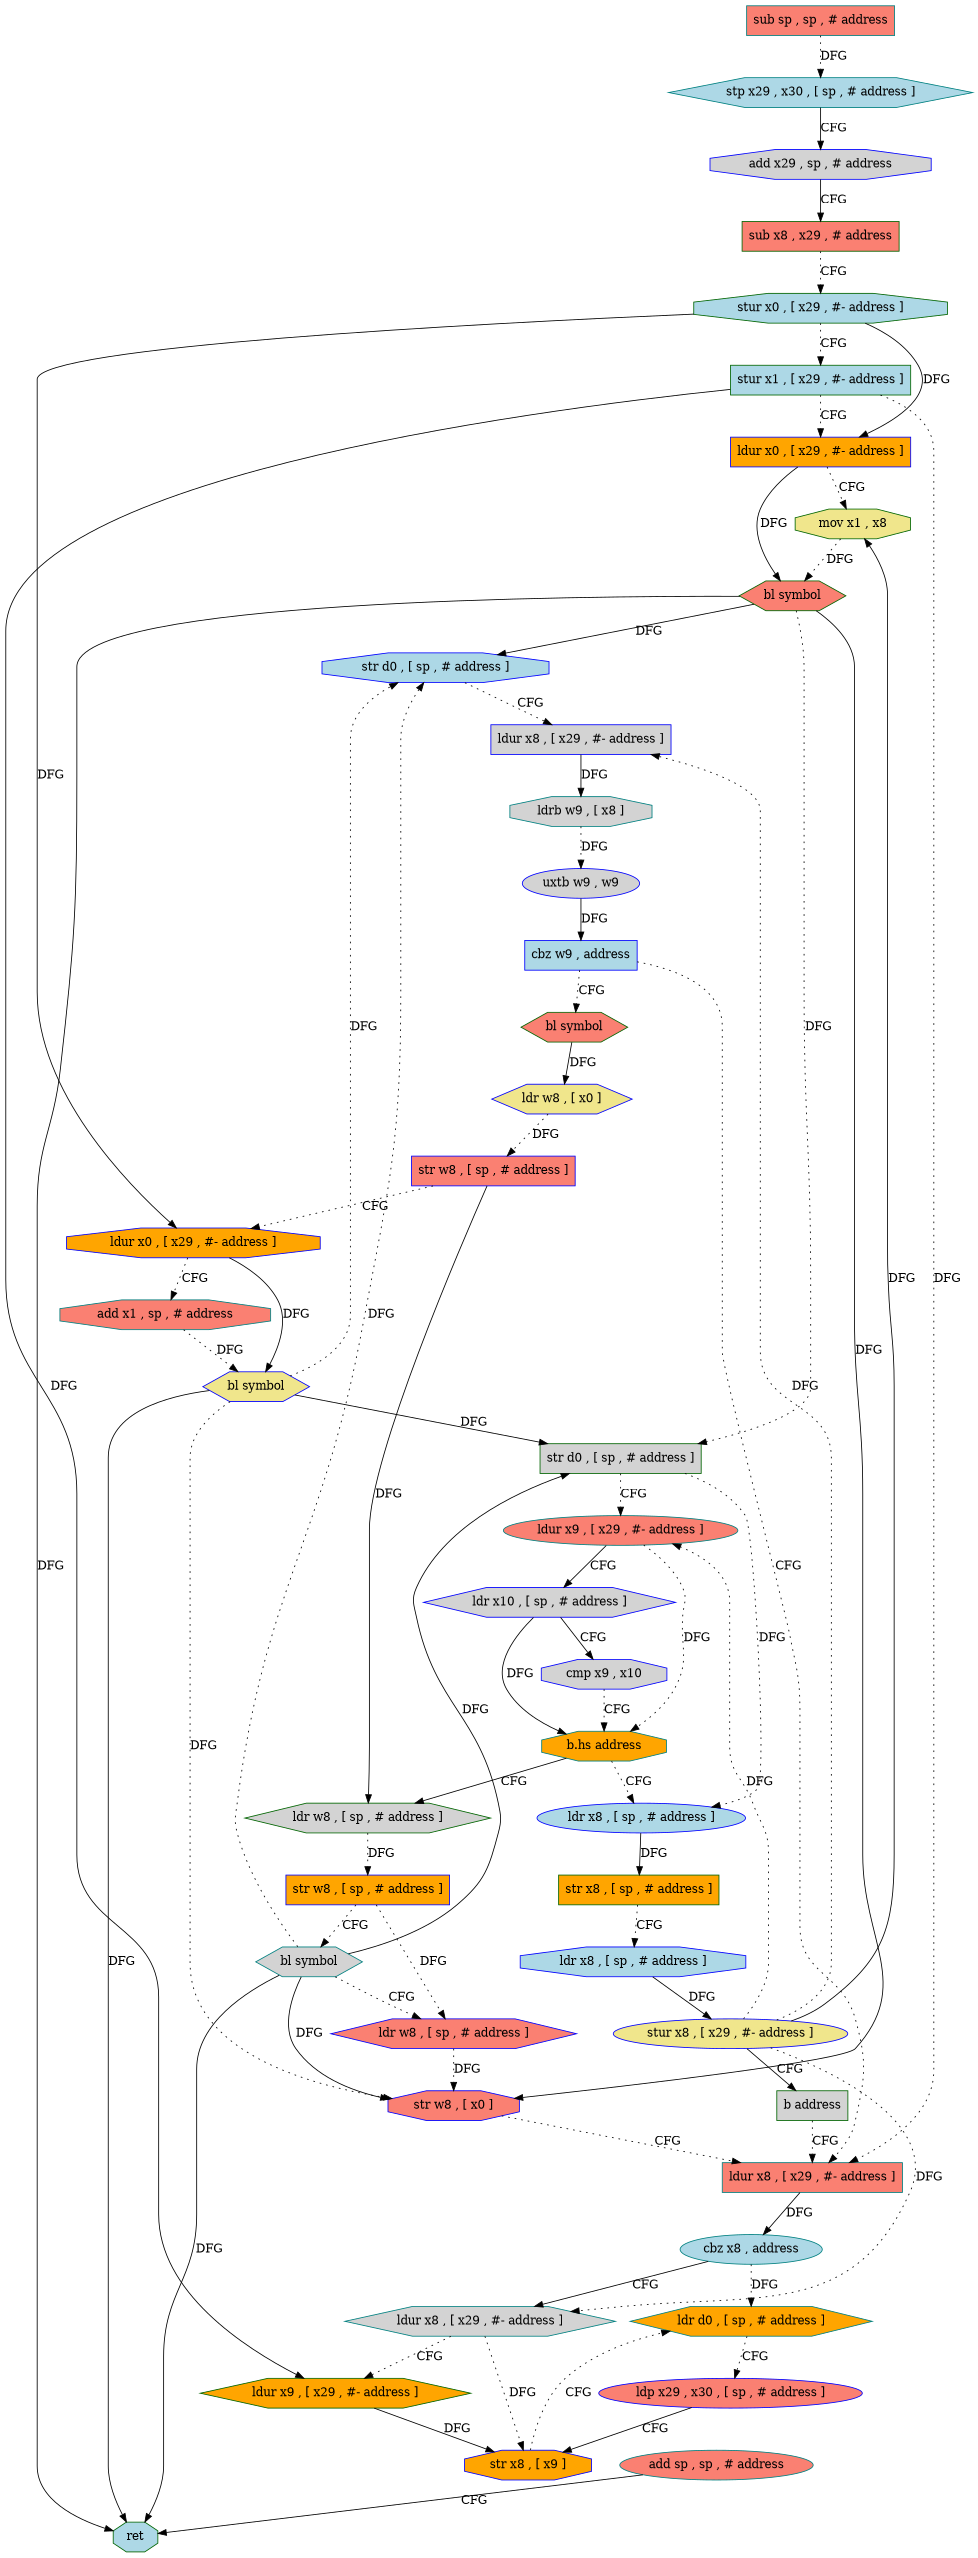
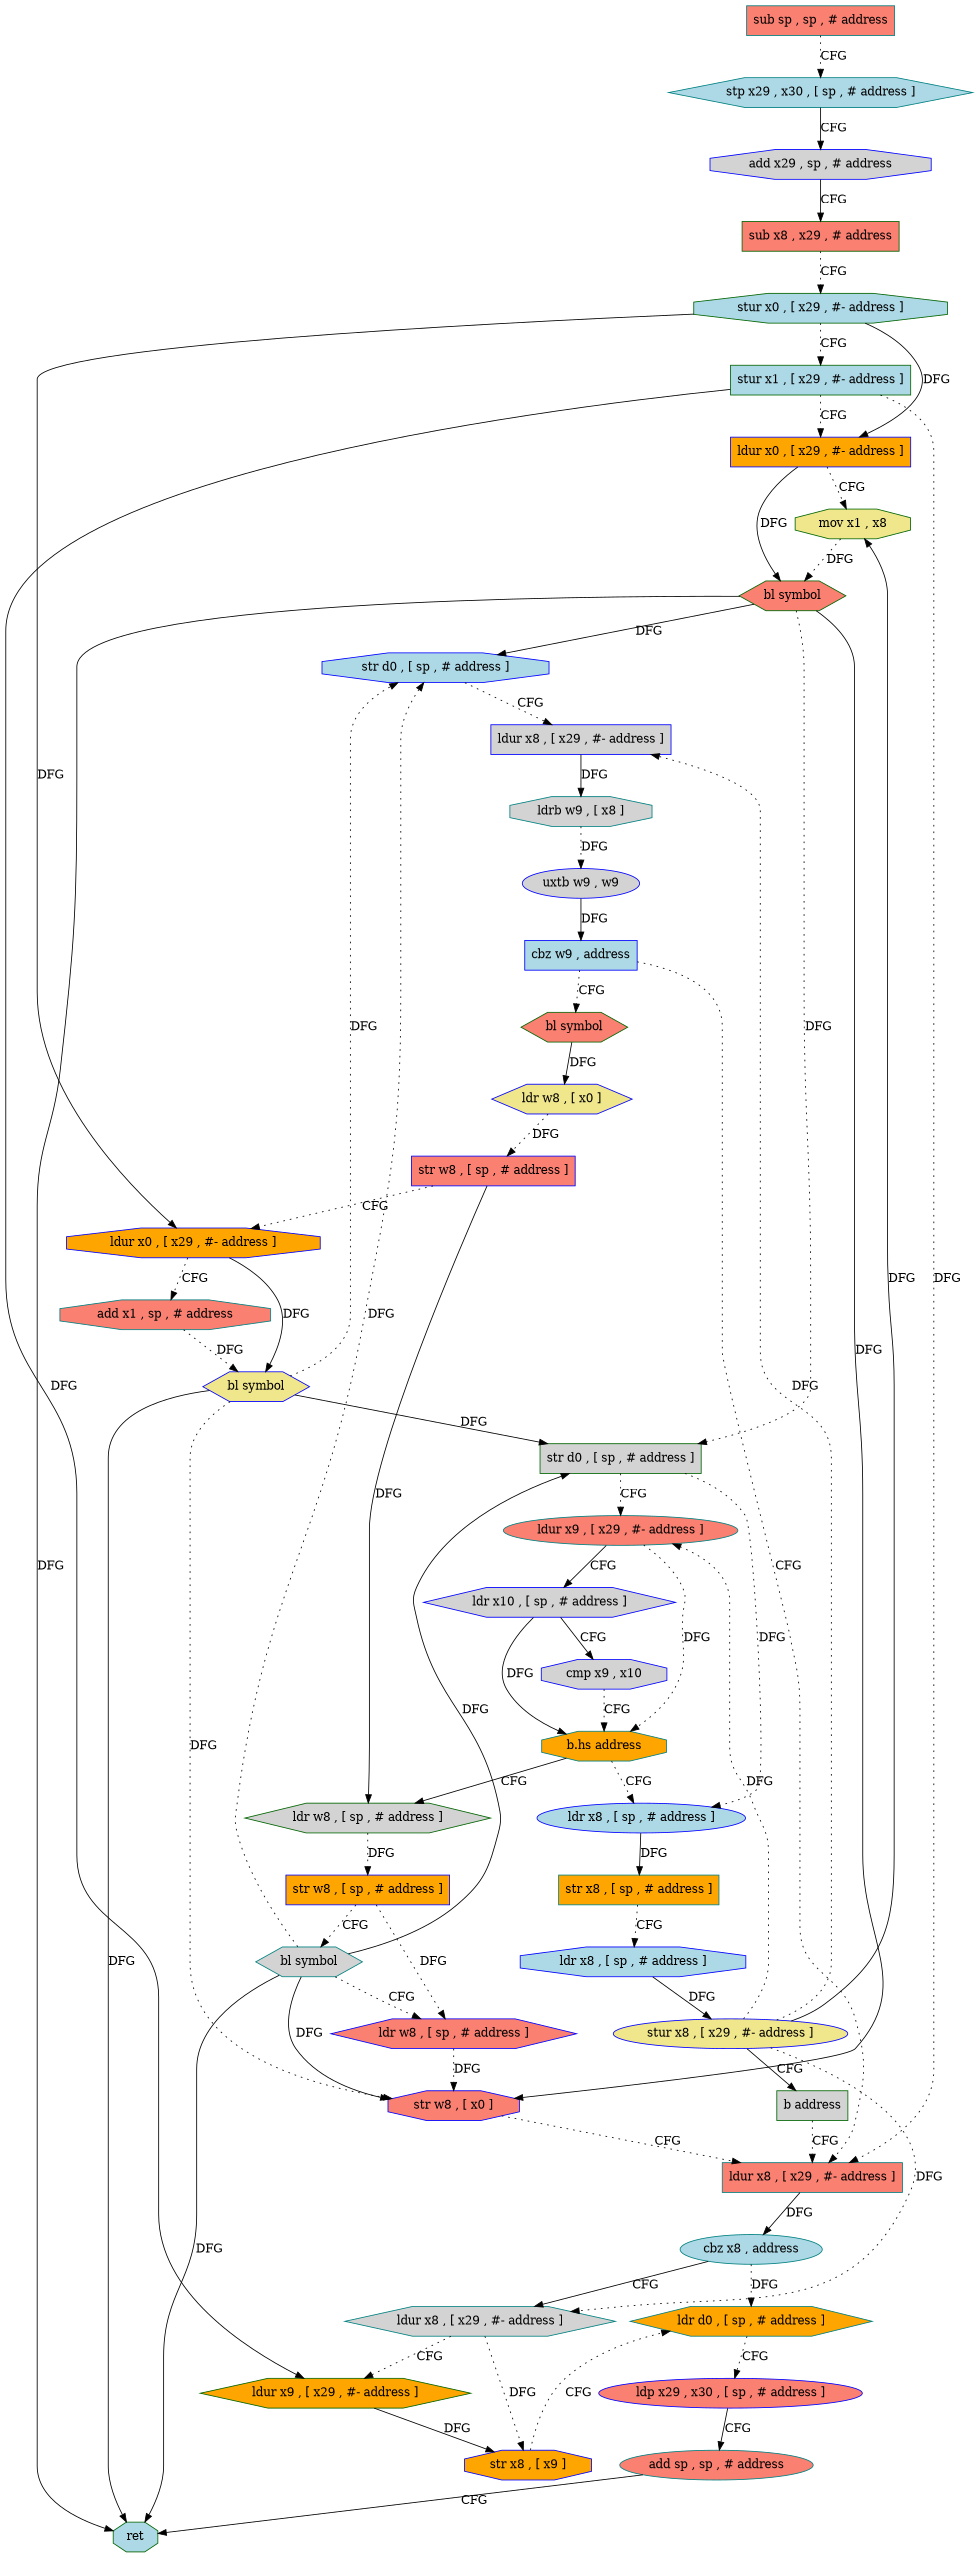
(834, 57) -> (834, 57)
(639, 1890) -> (639, 1890)
(631, 2428) -> (724, 2425)
